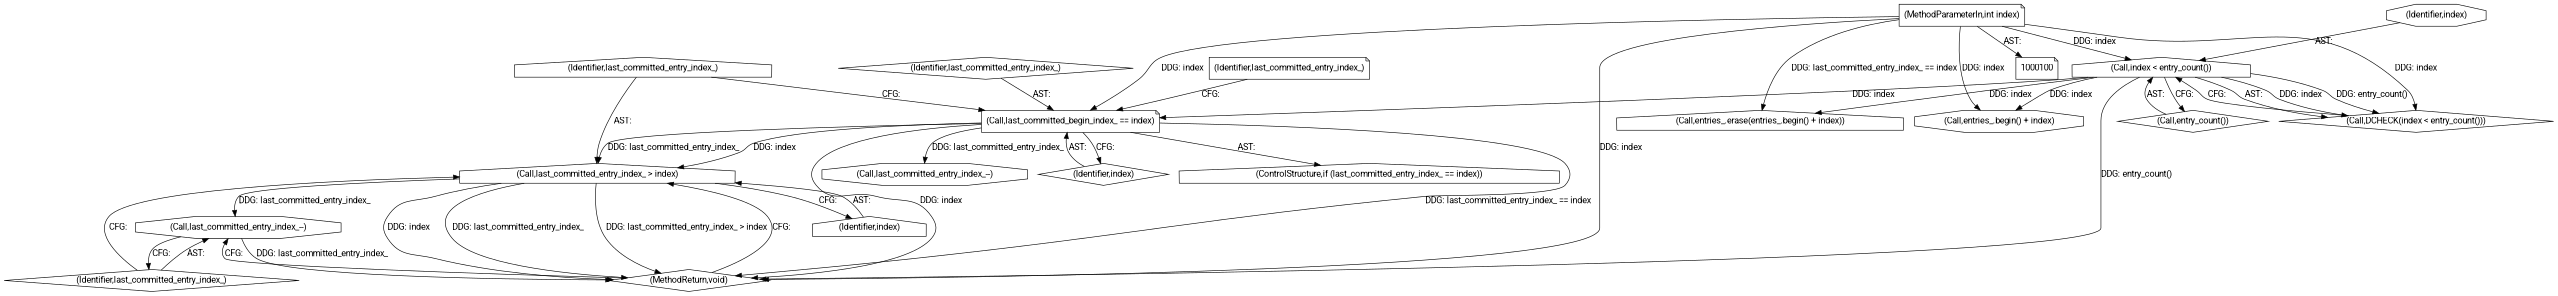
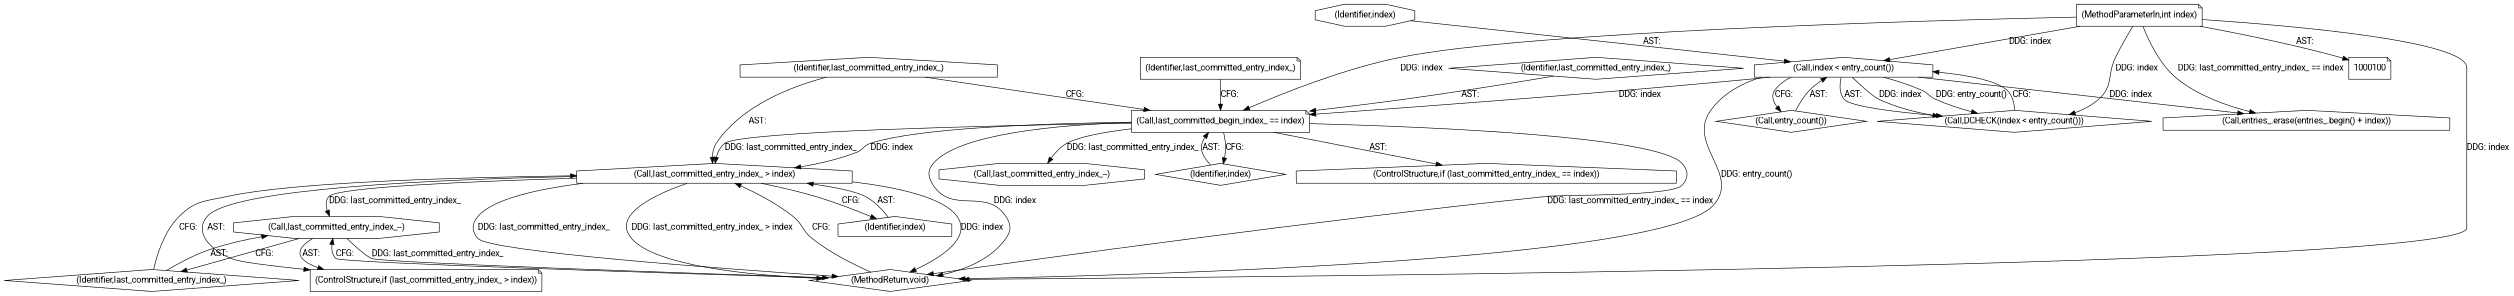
(1999, 121) -> none
none -> (426, 280)
